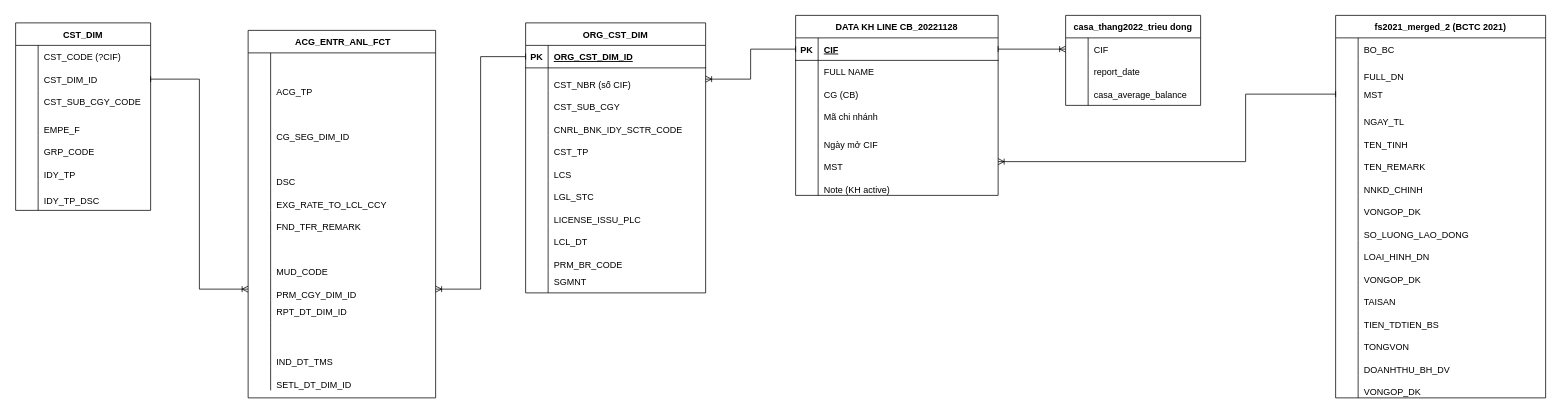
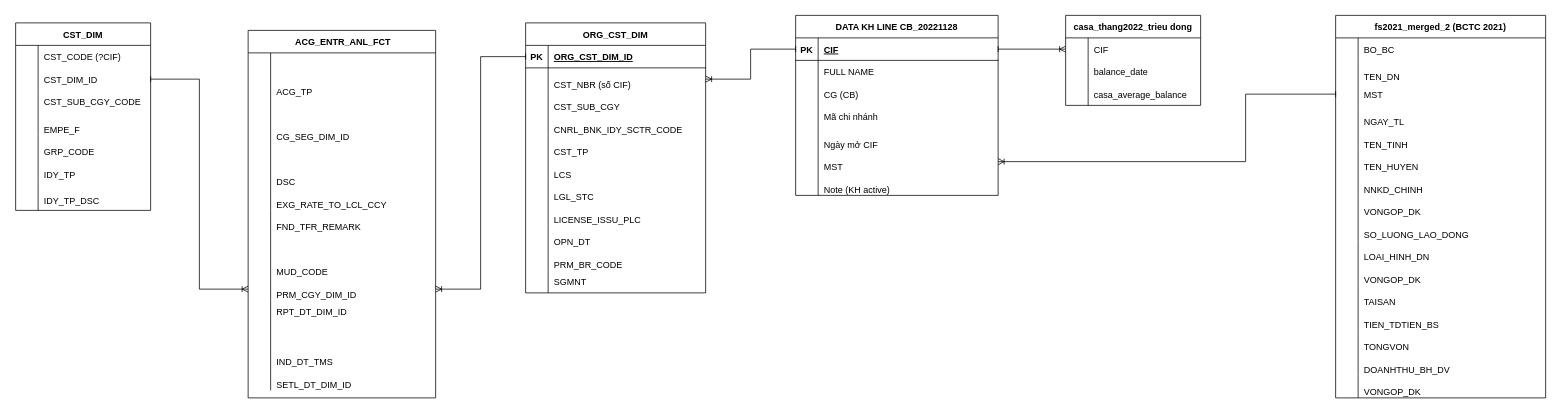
(1121, 72) -> (1123, 72)
(1381, 77) -> (1379, 77)
(1389, 167) -> (1386, 167)
(569, 242) -> (569, 242)
